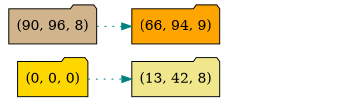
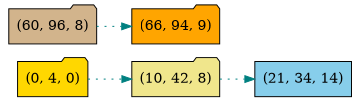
(53, 26) -> (53, 26)
(53, 79) -> (53, 79)
(176, 79) -> (176, 79)
none -> (303, 79)
